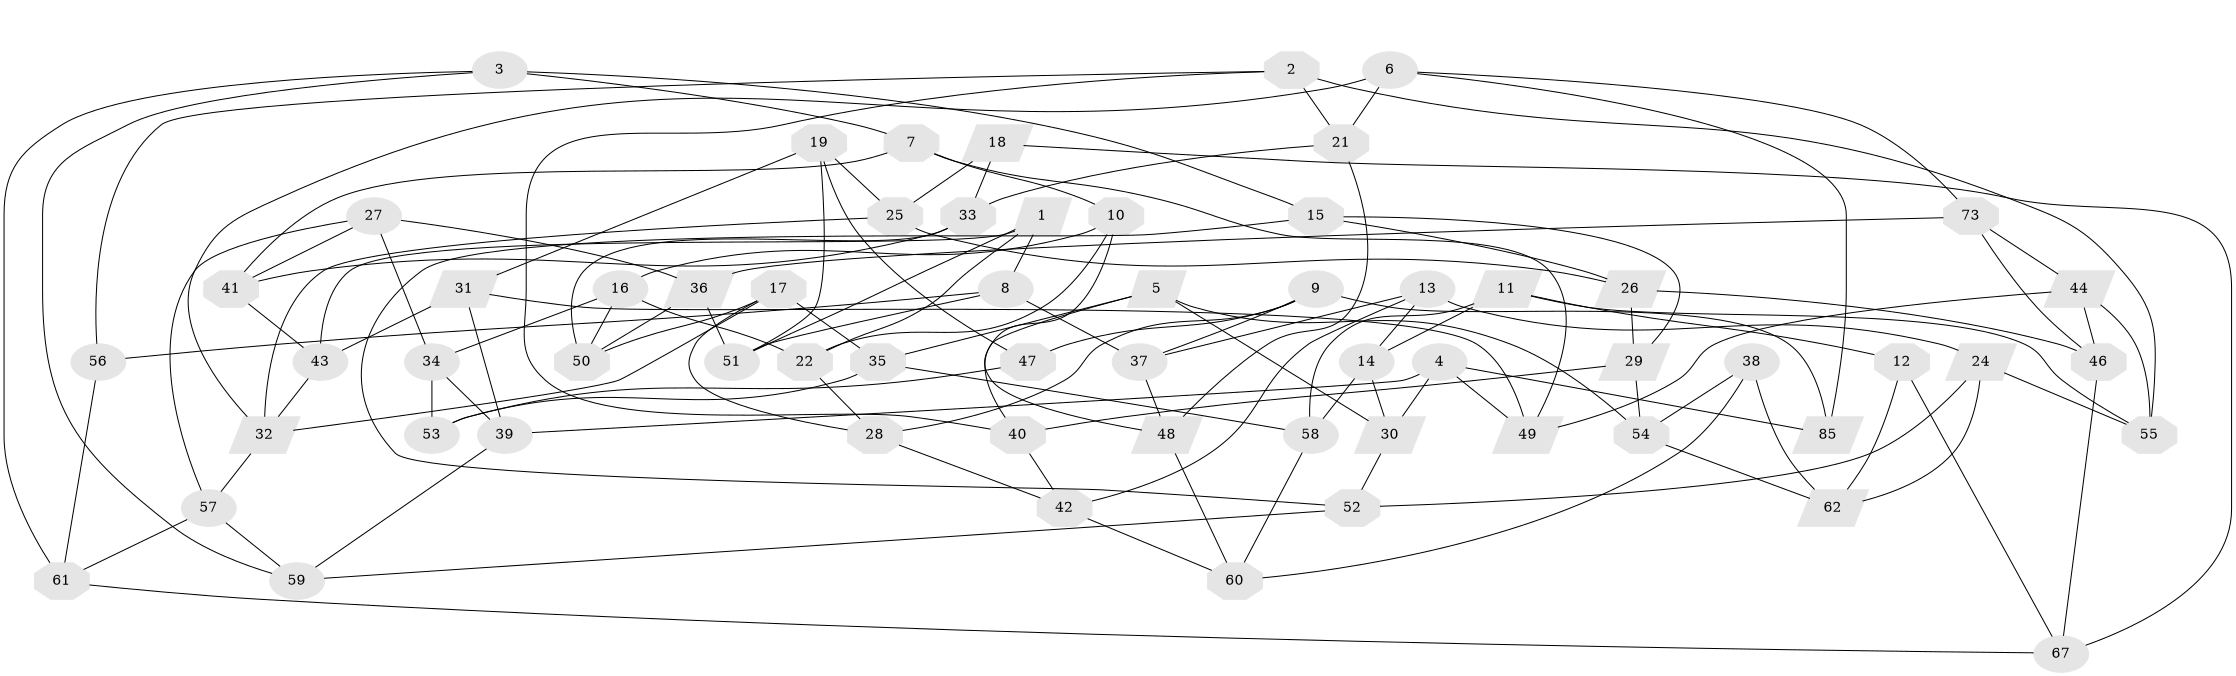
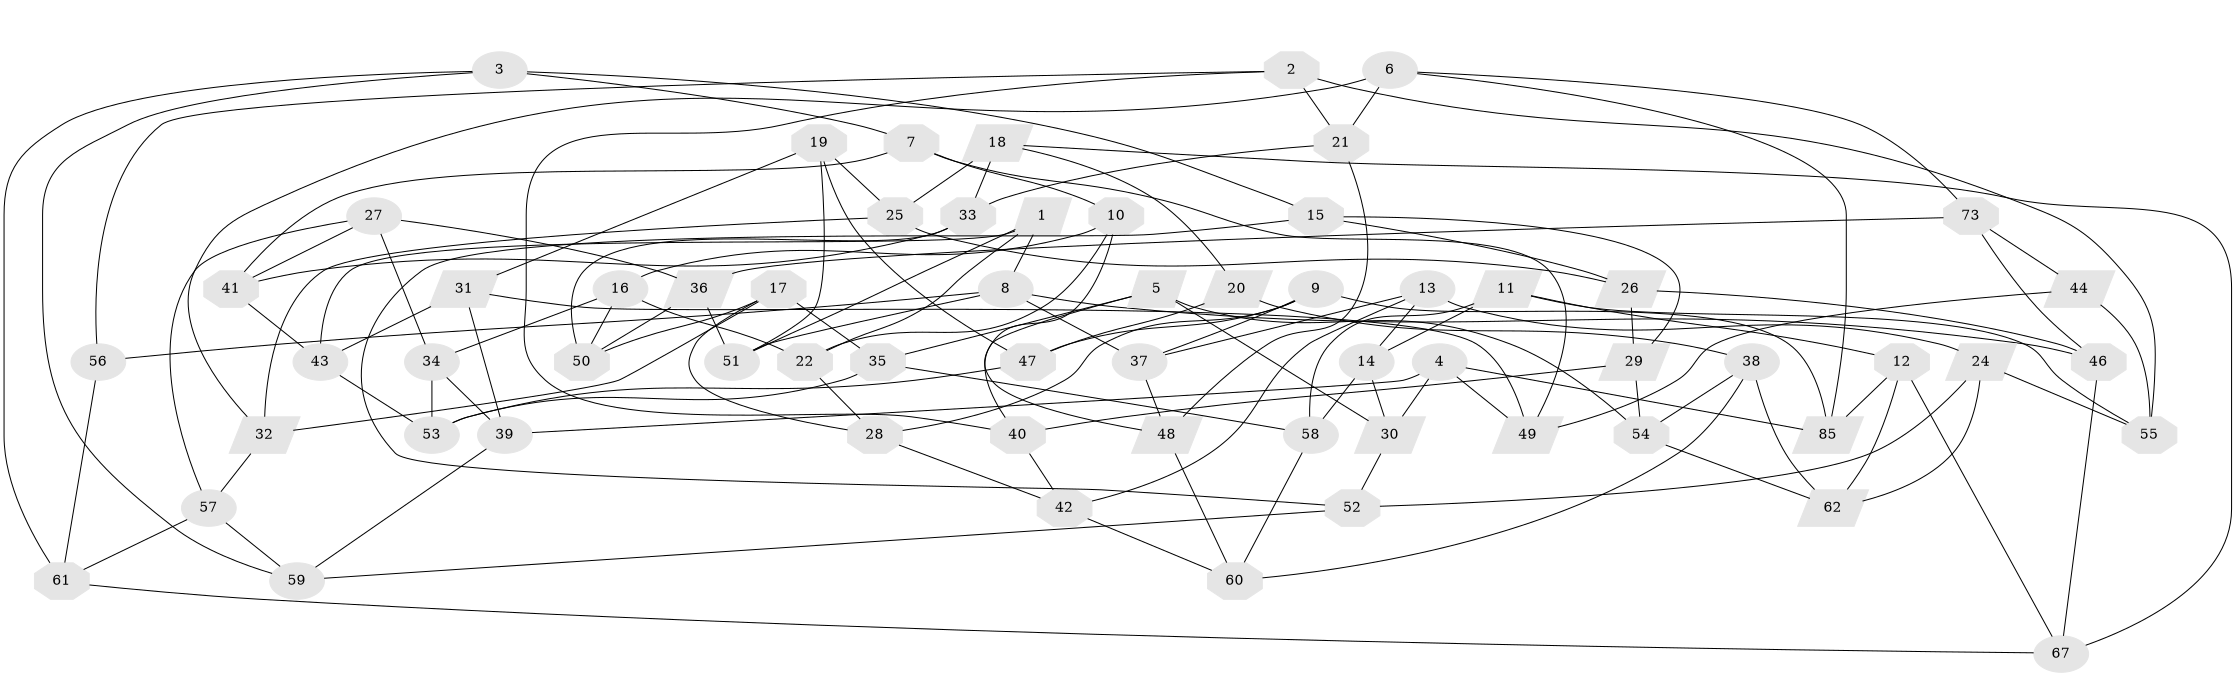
none -> (1237, 289)
(2089, 326) -> (1578, 320)
none -> (1866, 397)
(293, 398) -> (376, 399)
